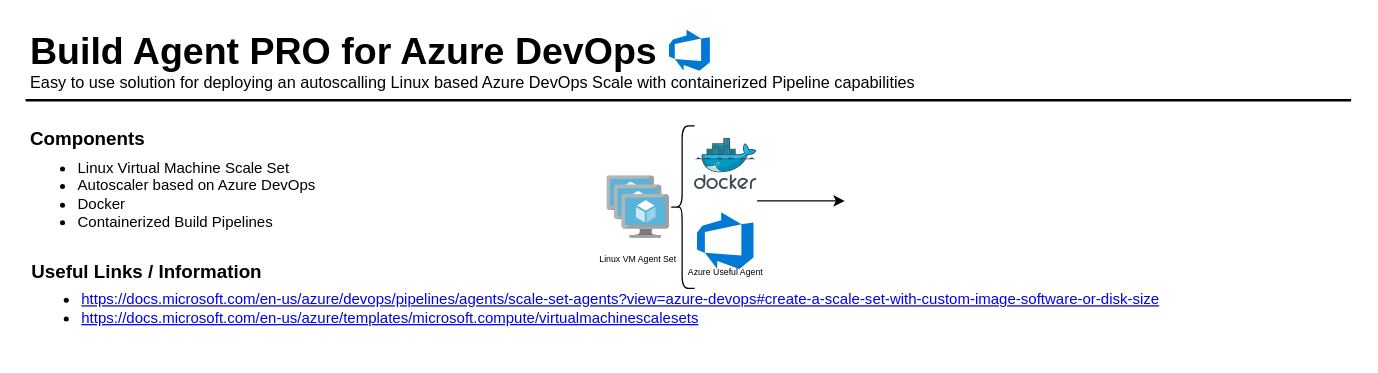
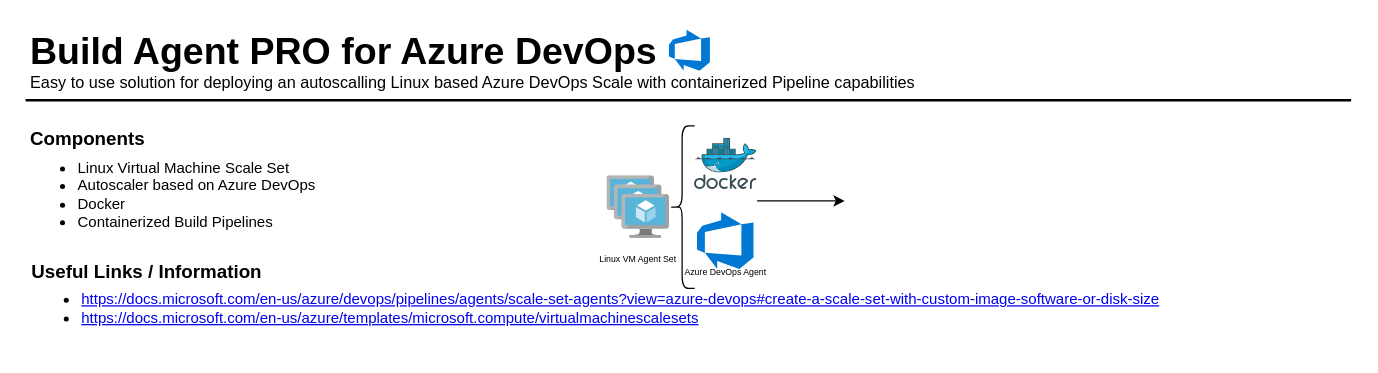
(726, 271) -> (726, 271)
